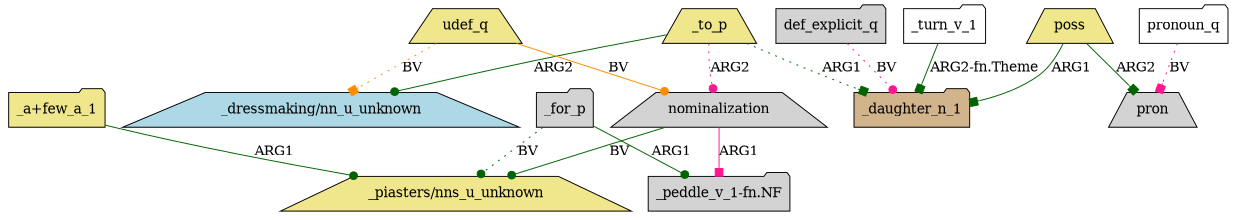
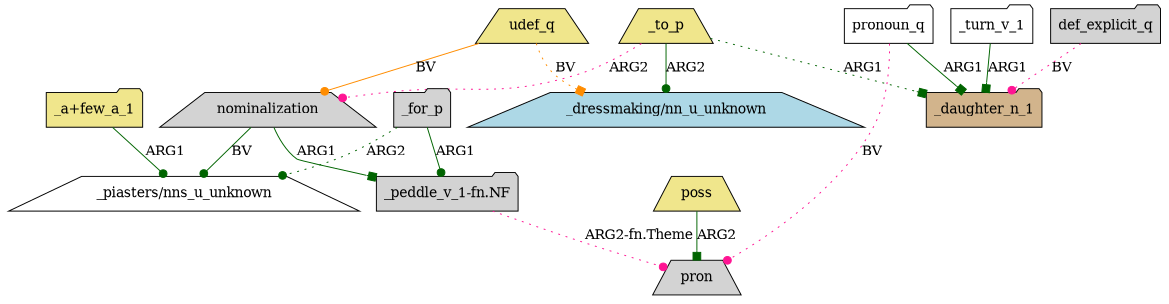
(1170, 63) -> (841, 172)
(984, 68) -> (1008, 68)
(1029, 82) -> (932, 65)
(719, 147) -> (307, 162)
(528, 152) -> (386, 152)
(456, 194) -> (184, 194)
none -> (576, 240)
